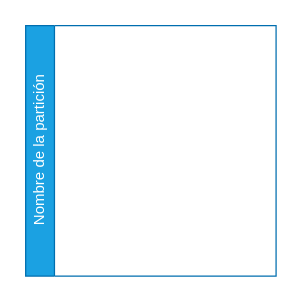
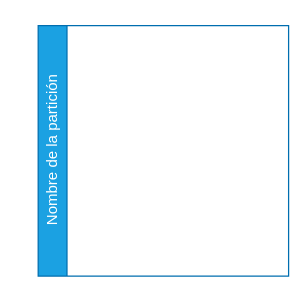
(151, 151) -> (163, 151)
